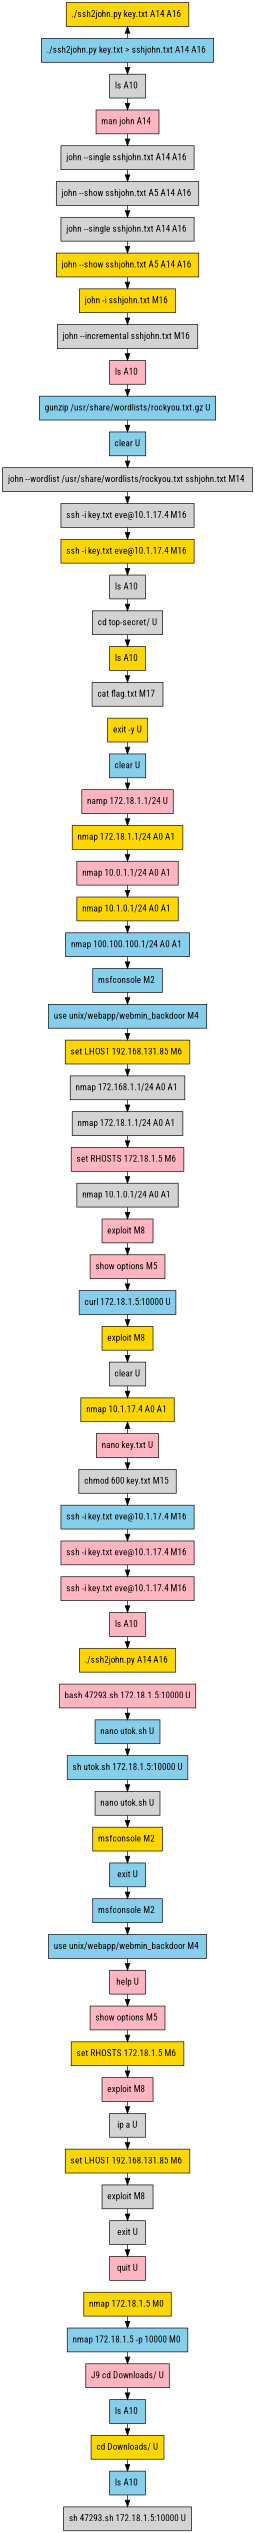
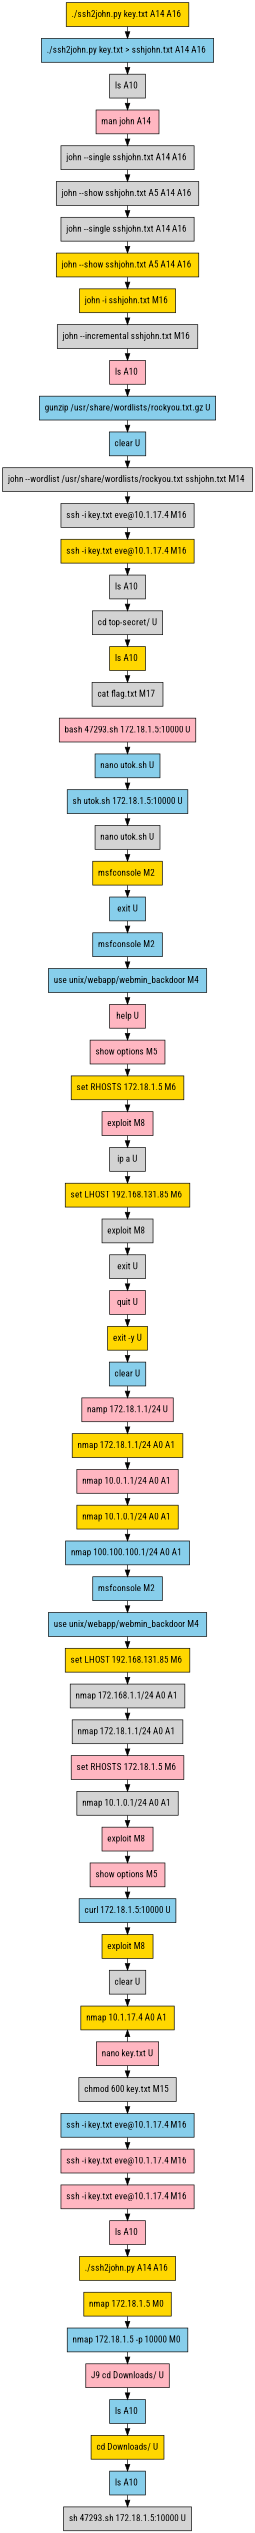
(128, 36) -> (128, 29)
none -> (128, 1317)
